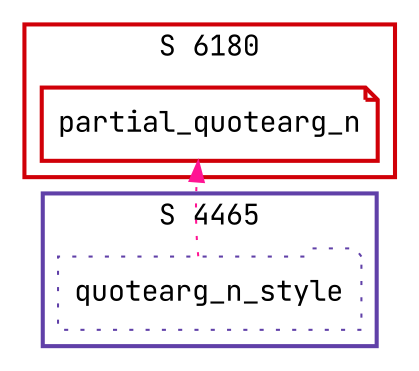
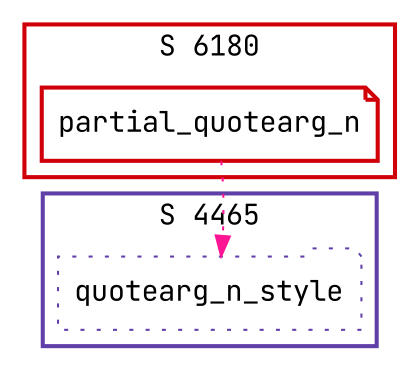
(196, 219) -> (223, 206)
